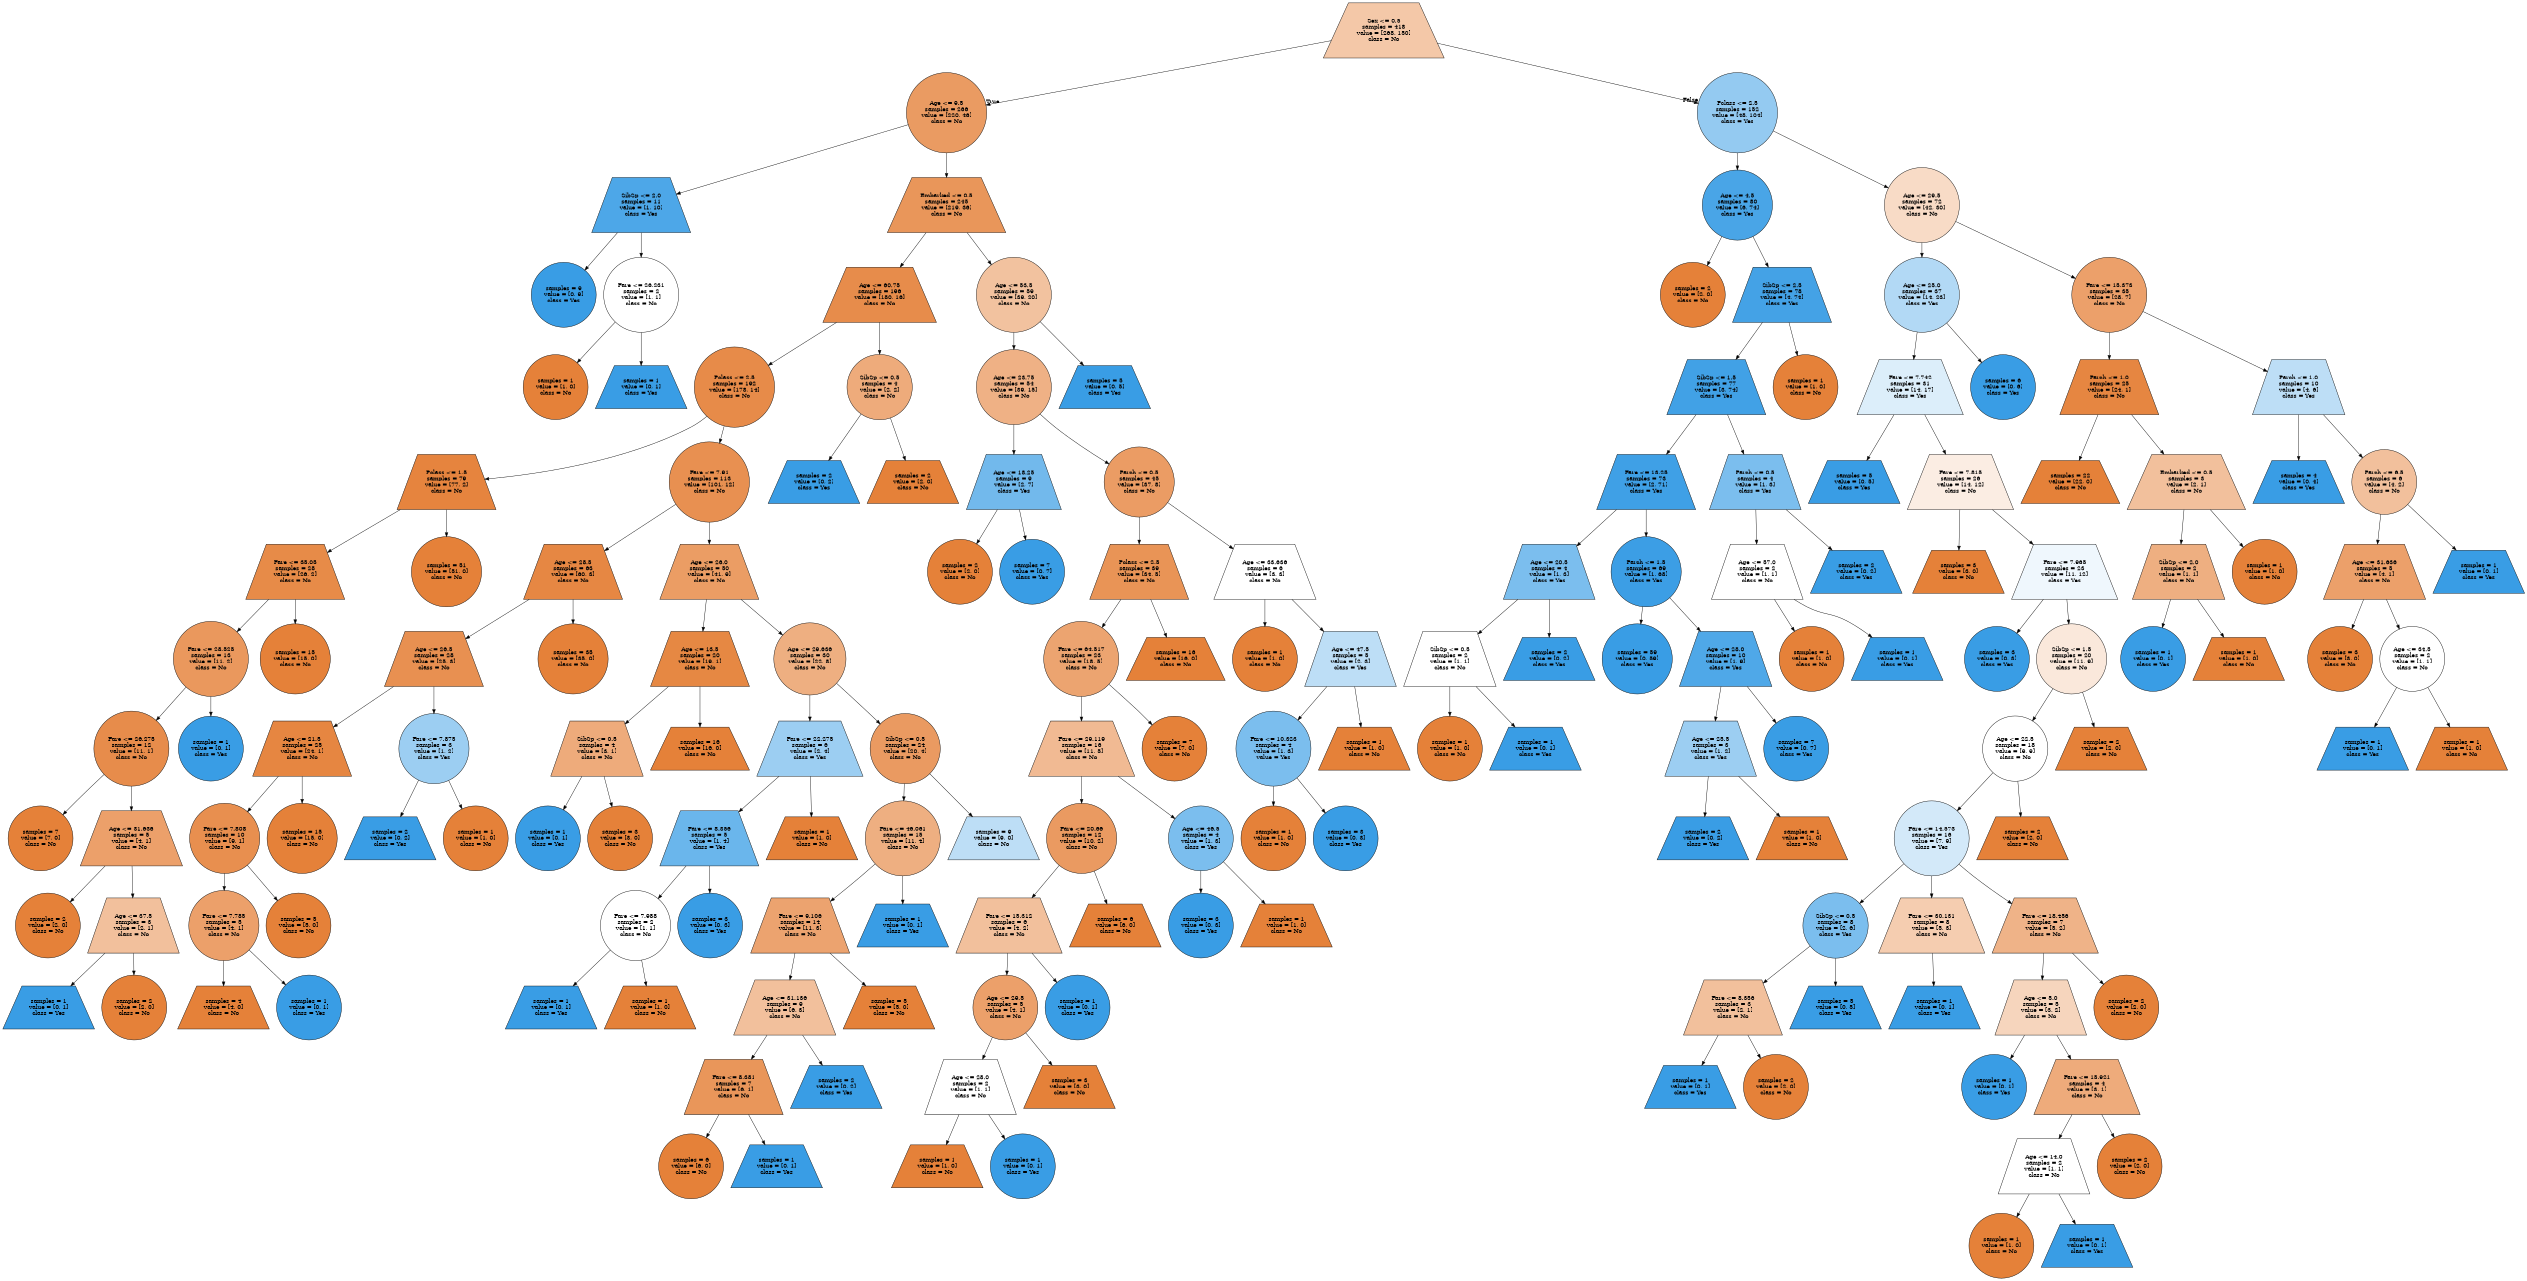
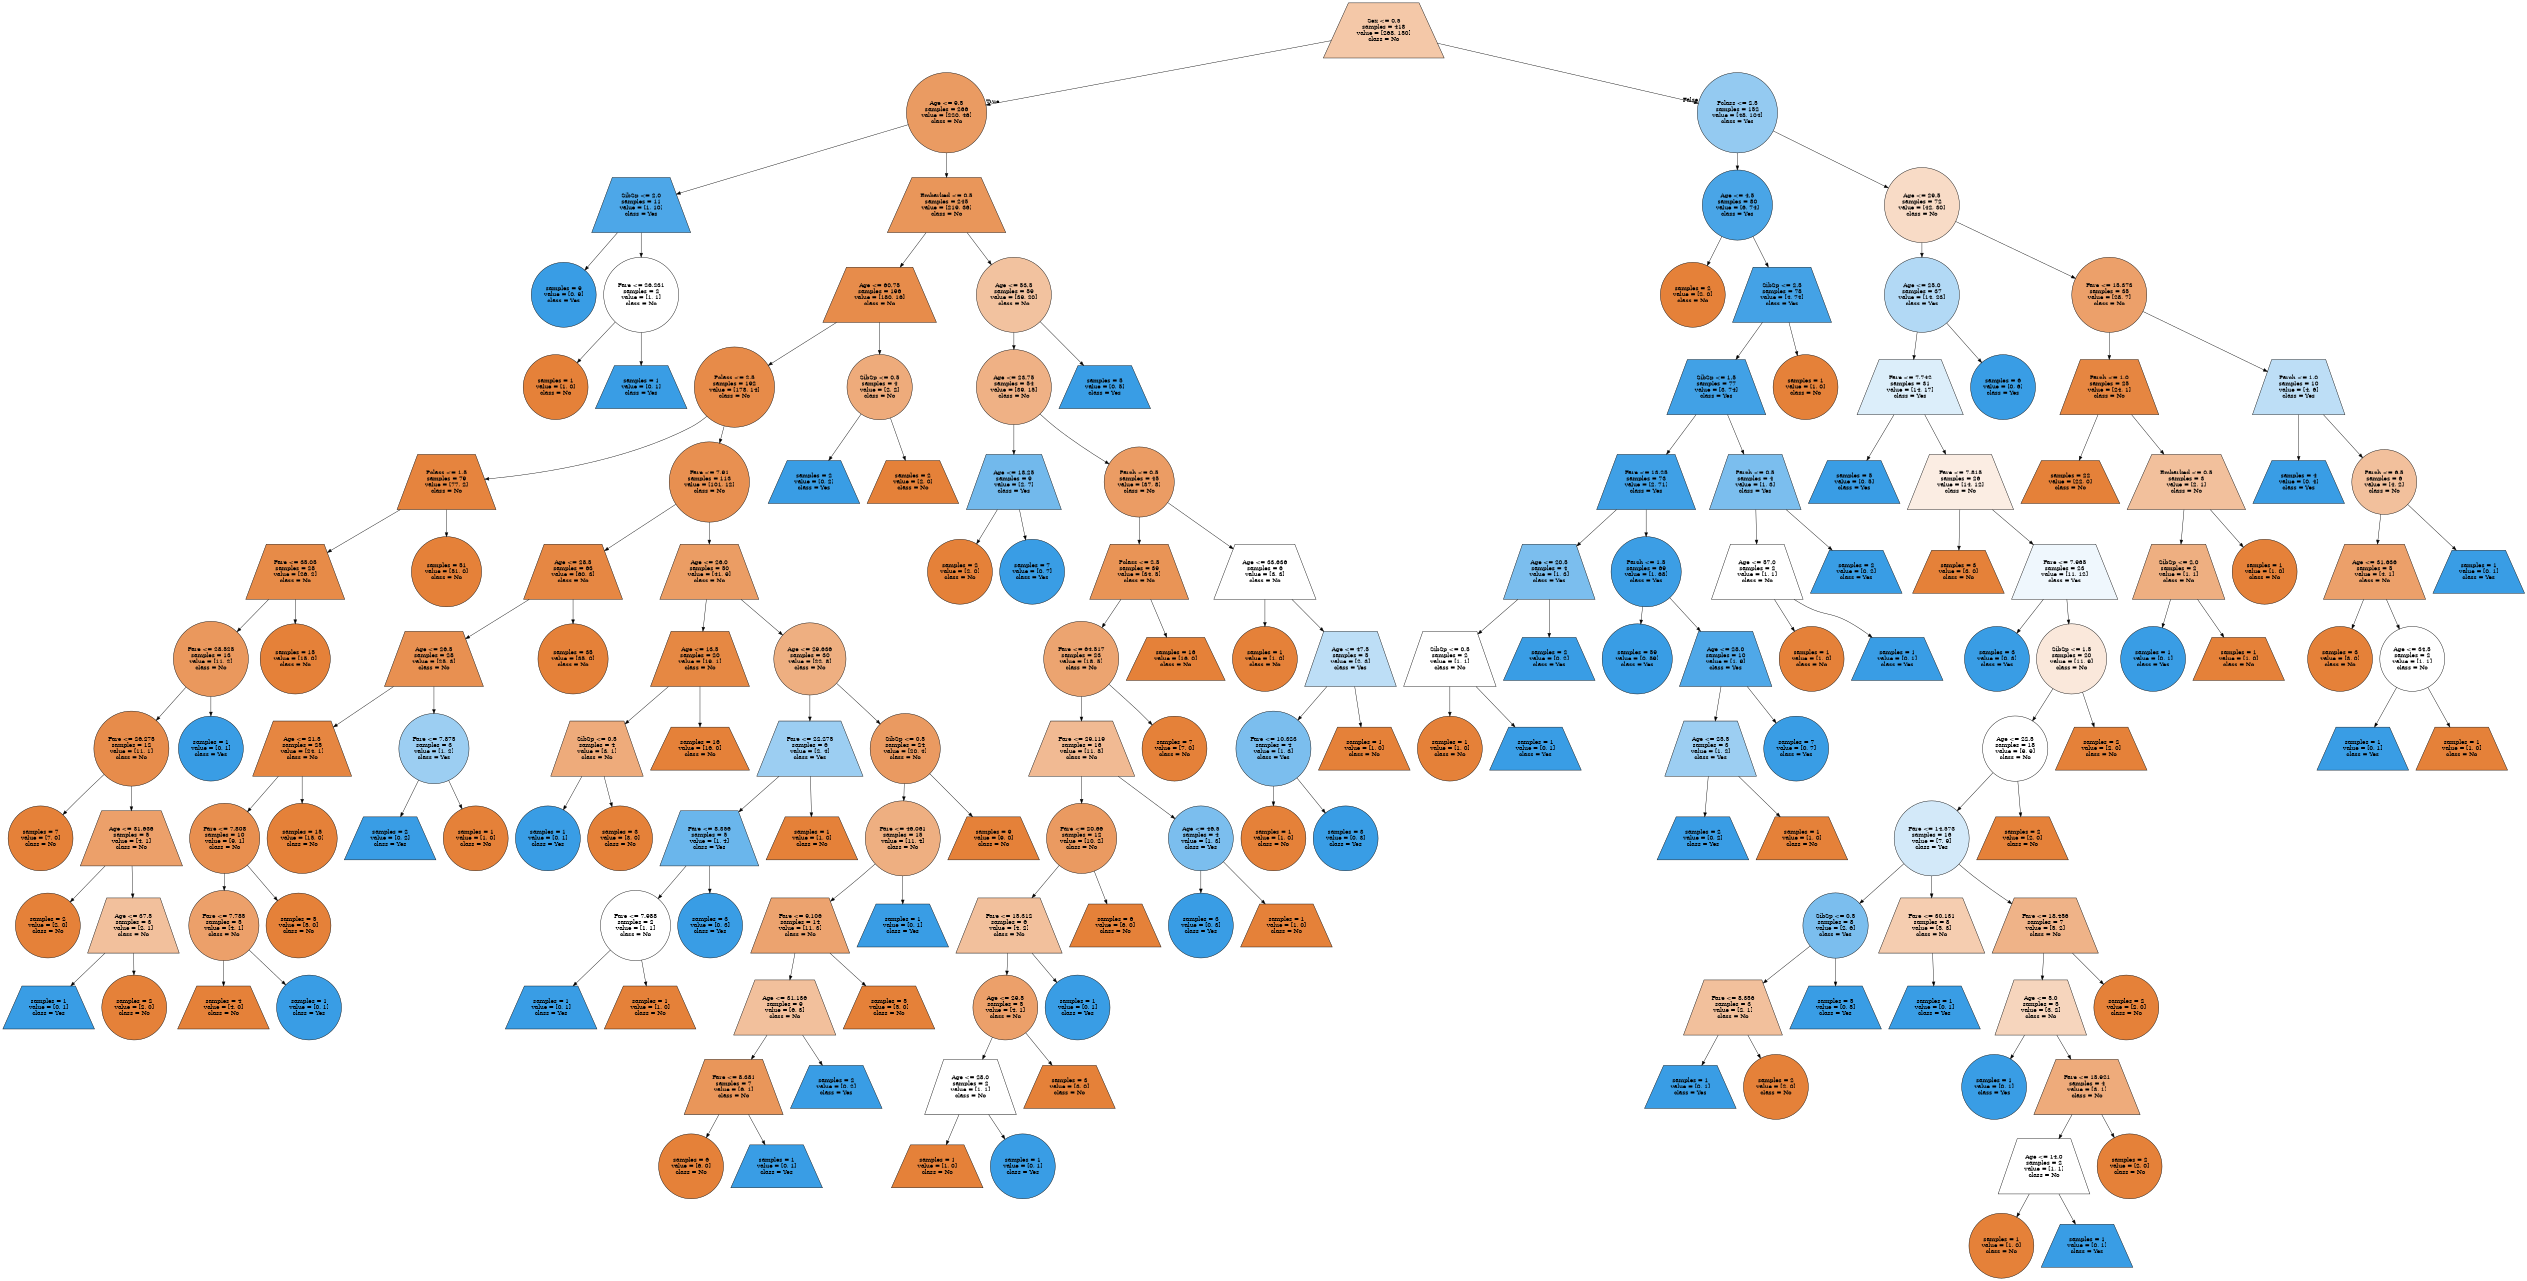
(1273, 749) -> (1273, 749)
(994, 838) -> (994, 838)
